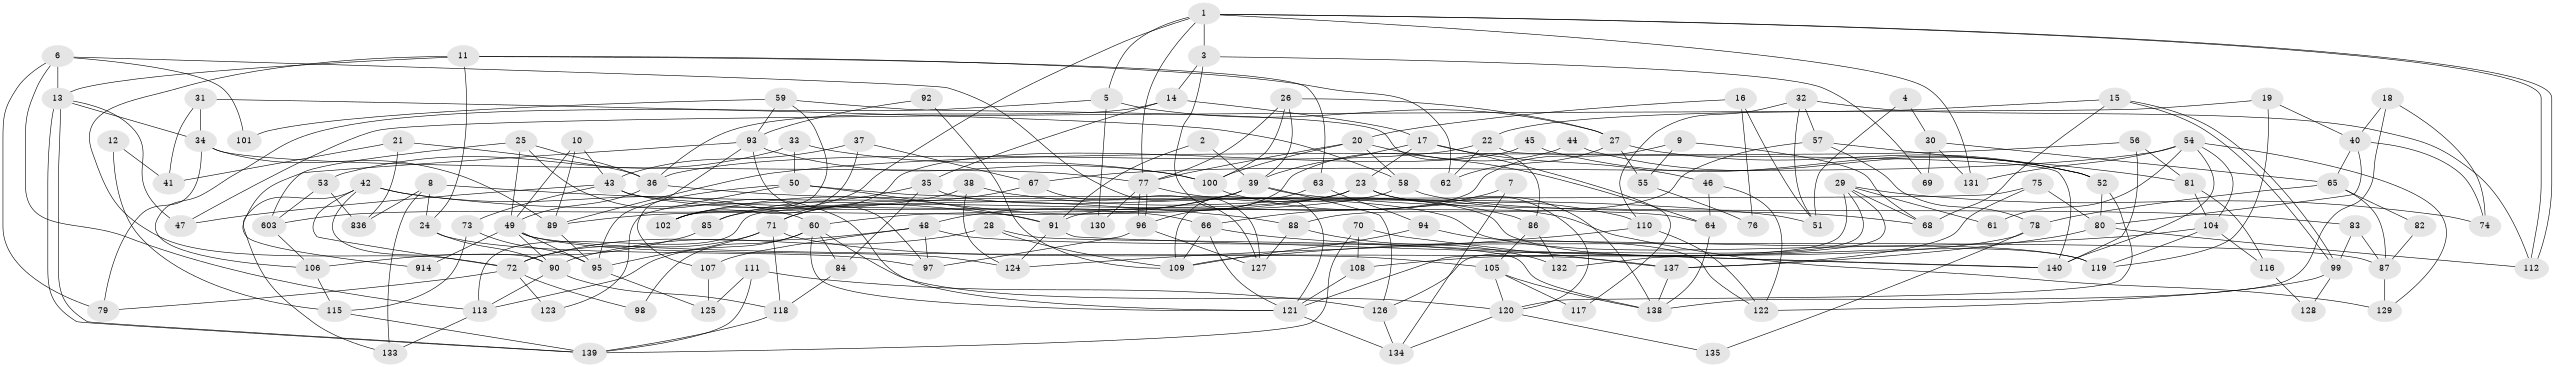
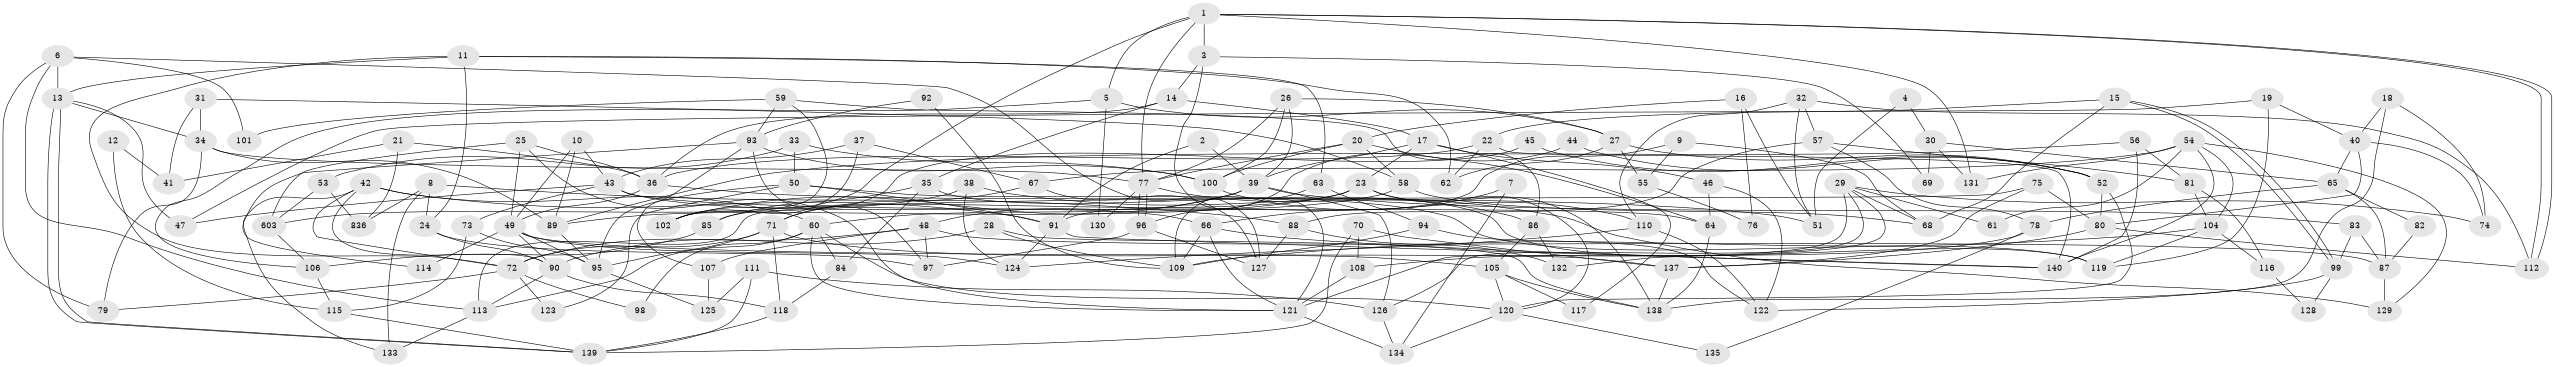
(424, 269) -> (424, 269)
